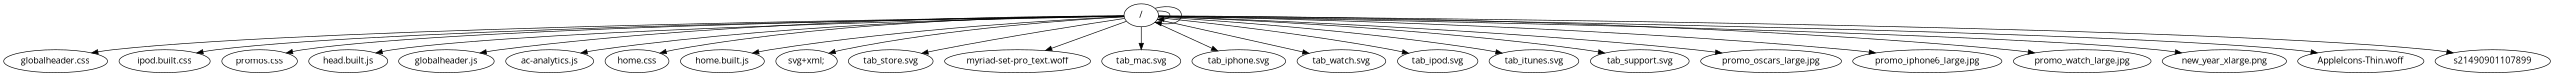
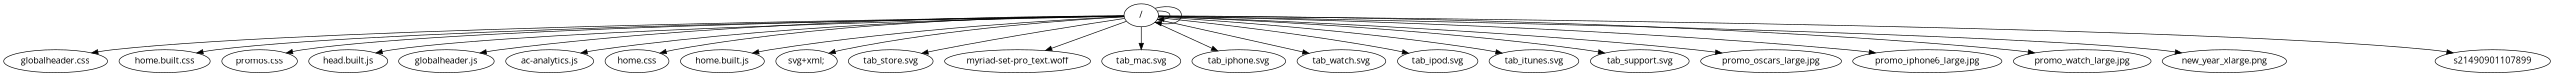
(165, 61) -> (165, 61)
(2361, 61) -> none
